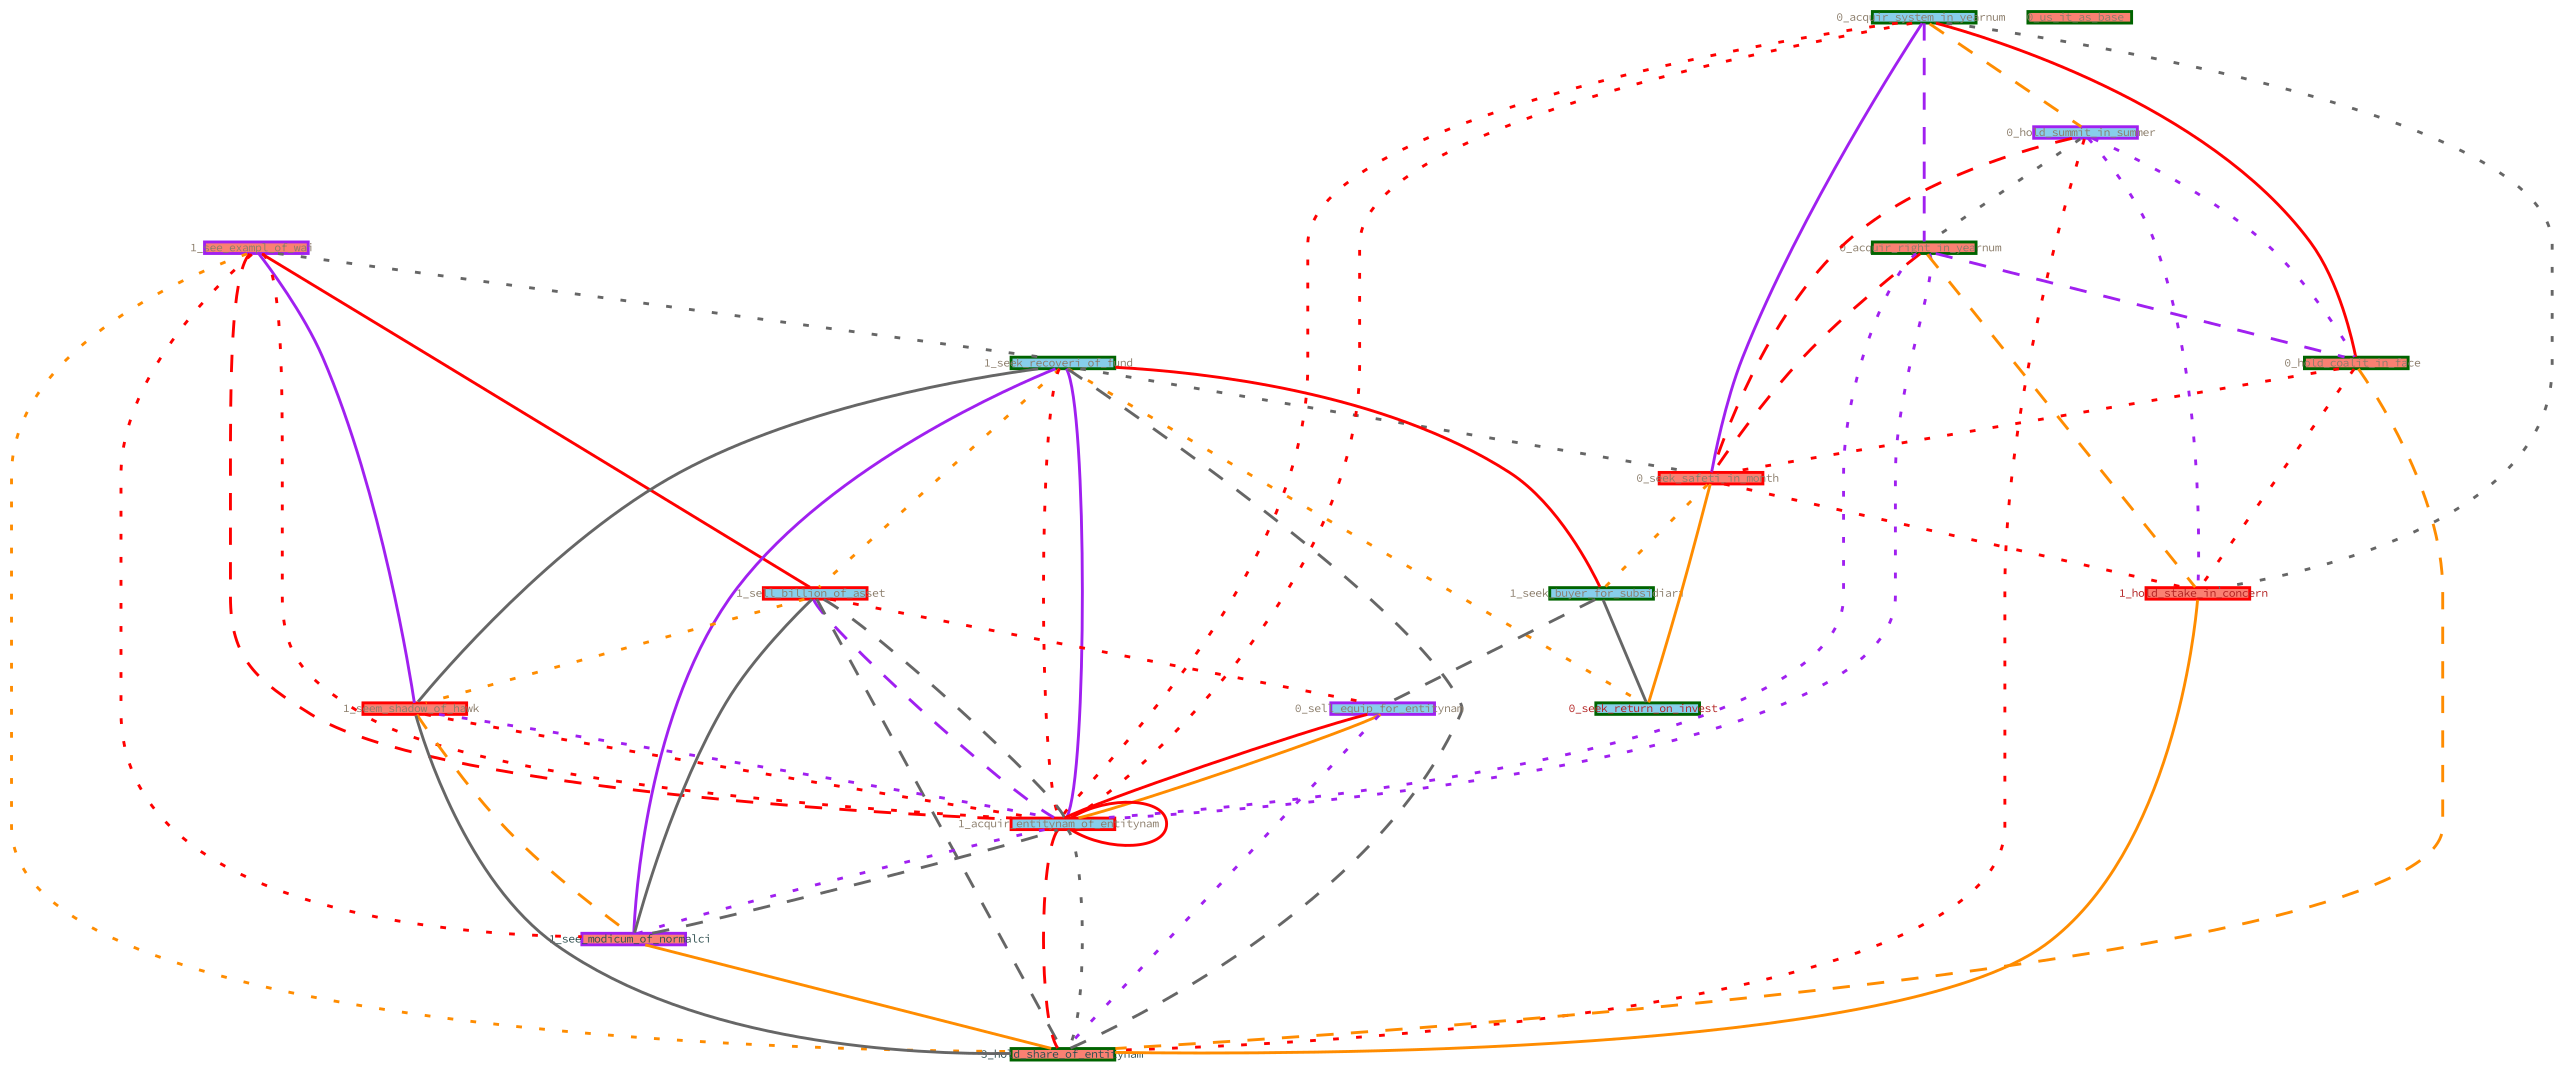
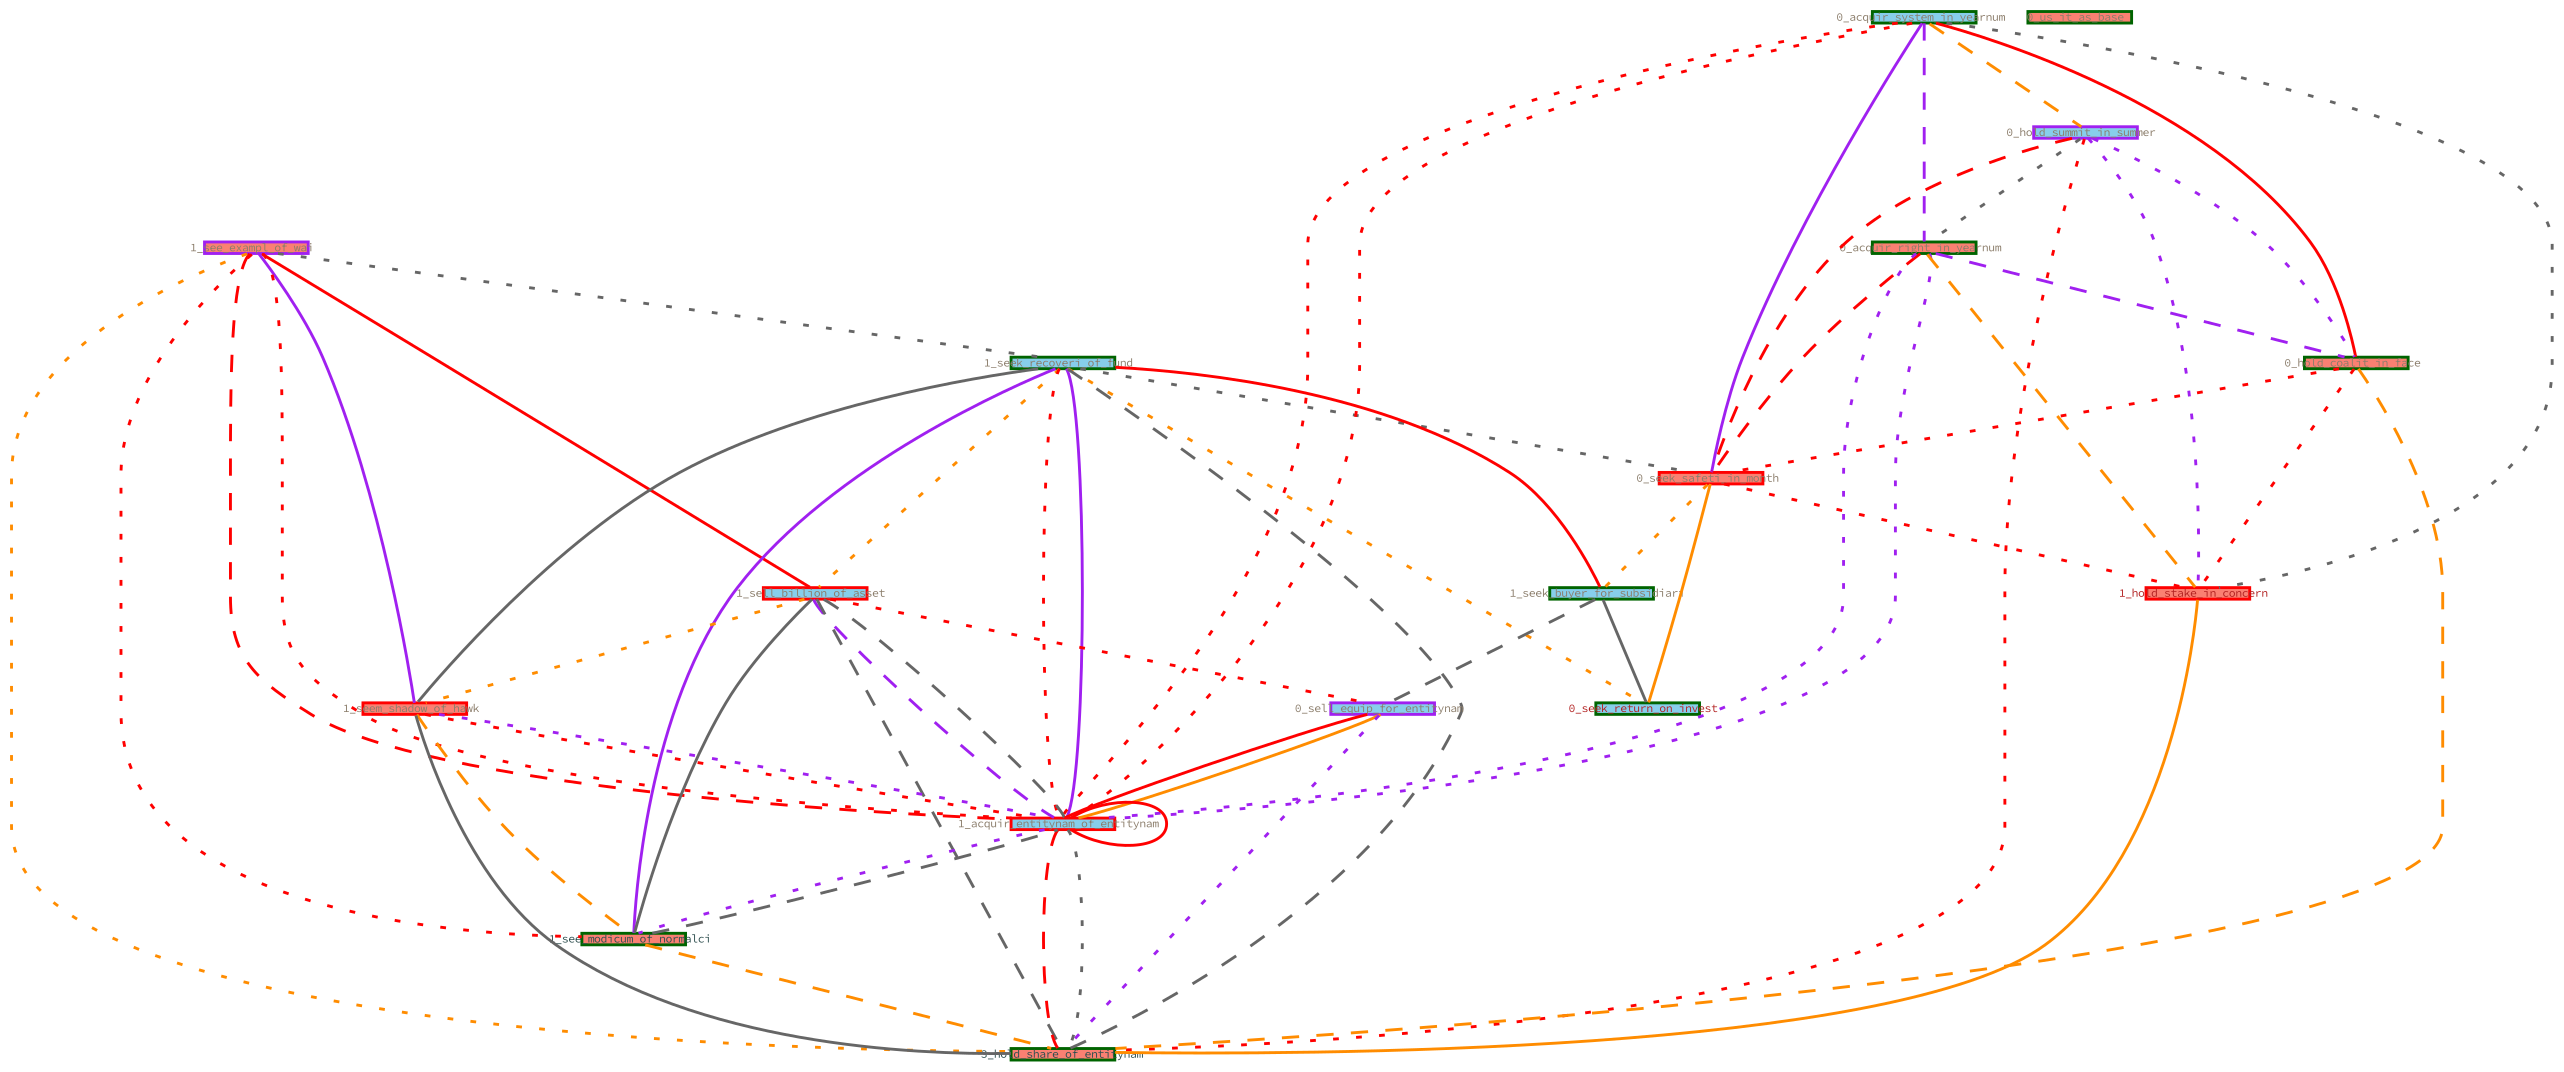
(634, 939) -> (634, 939)
(848, 997) -> (848, 997)
